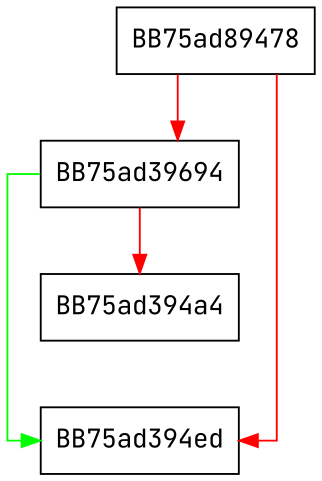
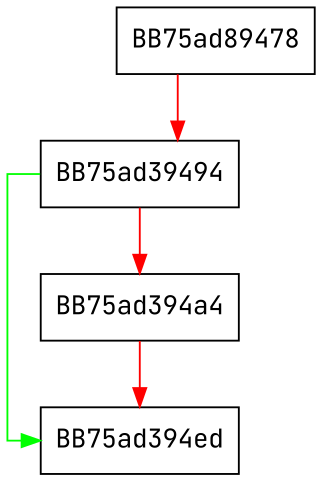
(140, 174) -> (140, 174)
(277, 267) -> (140, 364)
